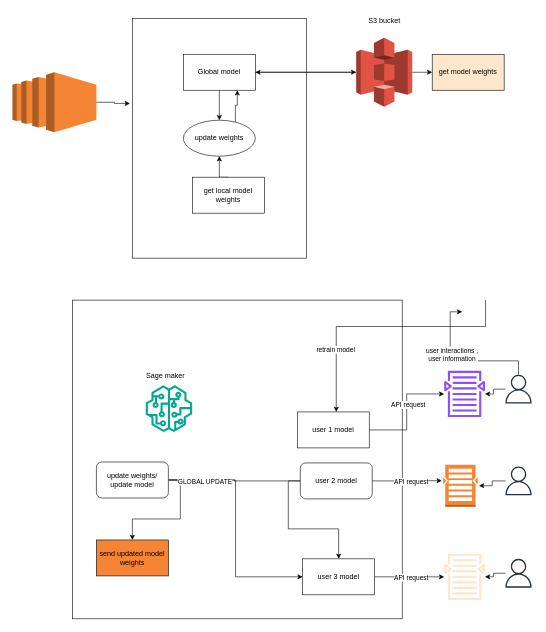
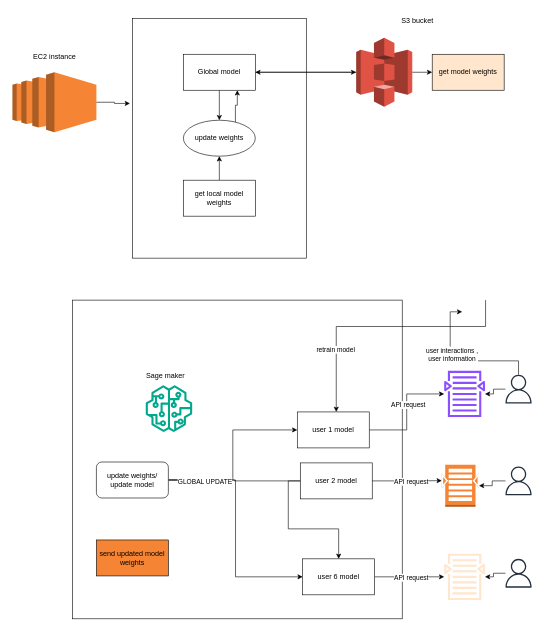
(384, 21) -> (417, 21)
none -> (54, 57)
(228, 195) -> (219, 198)
(336, 481) -> (336, 481)
(180, 502) -> (291, 430)
(339, 578) -> (339, 578)
